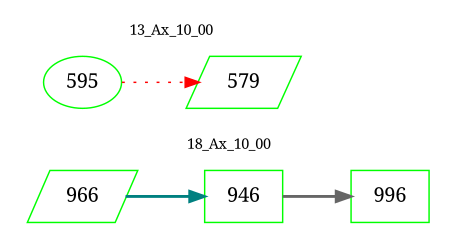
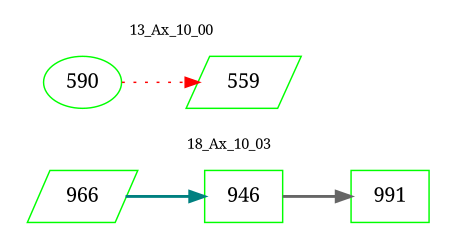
(83, 82) -> (83, 82)
(244, 82) -> (244, 82)
(229, 145) -> (229, 145)
(390, 196) -> (390, 196)
